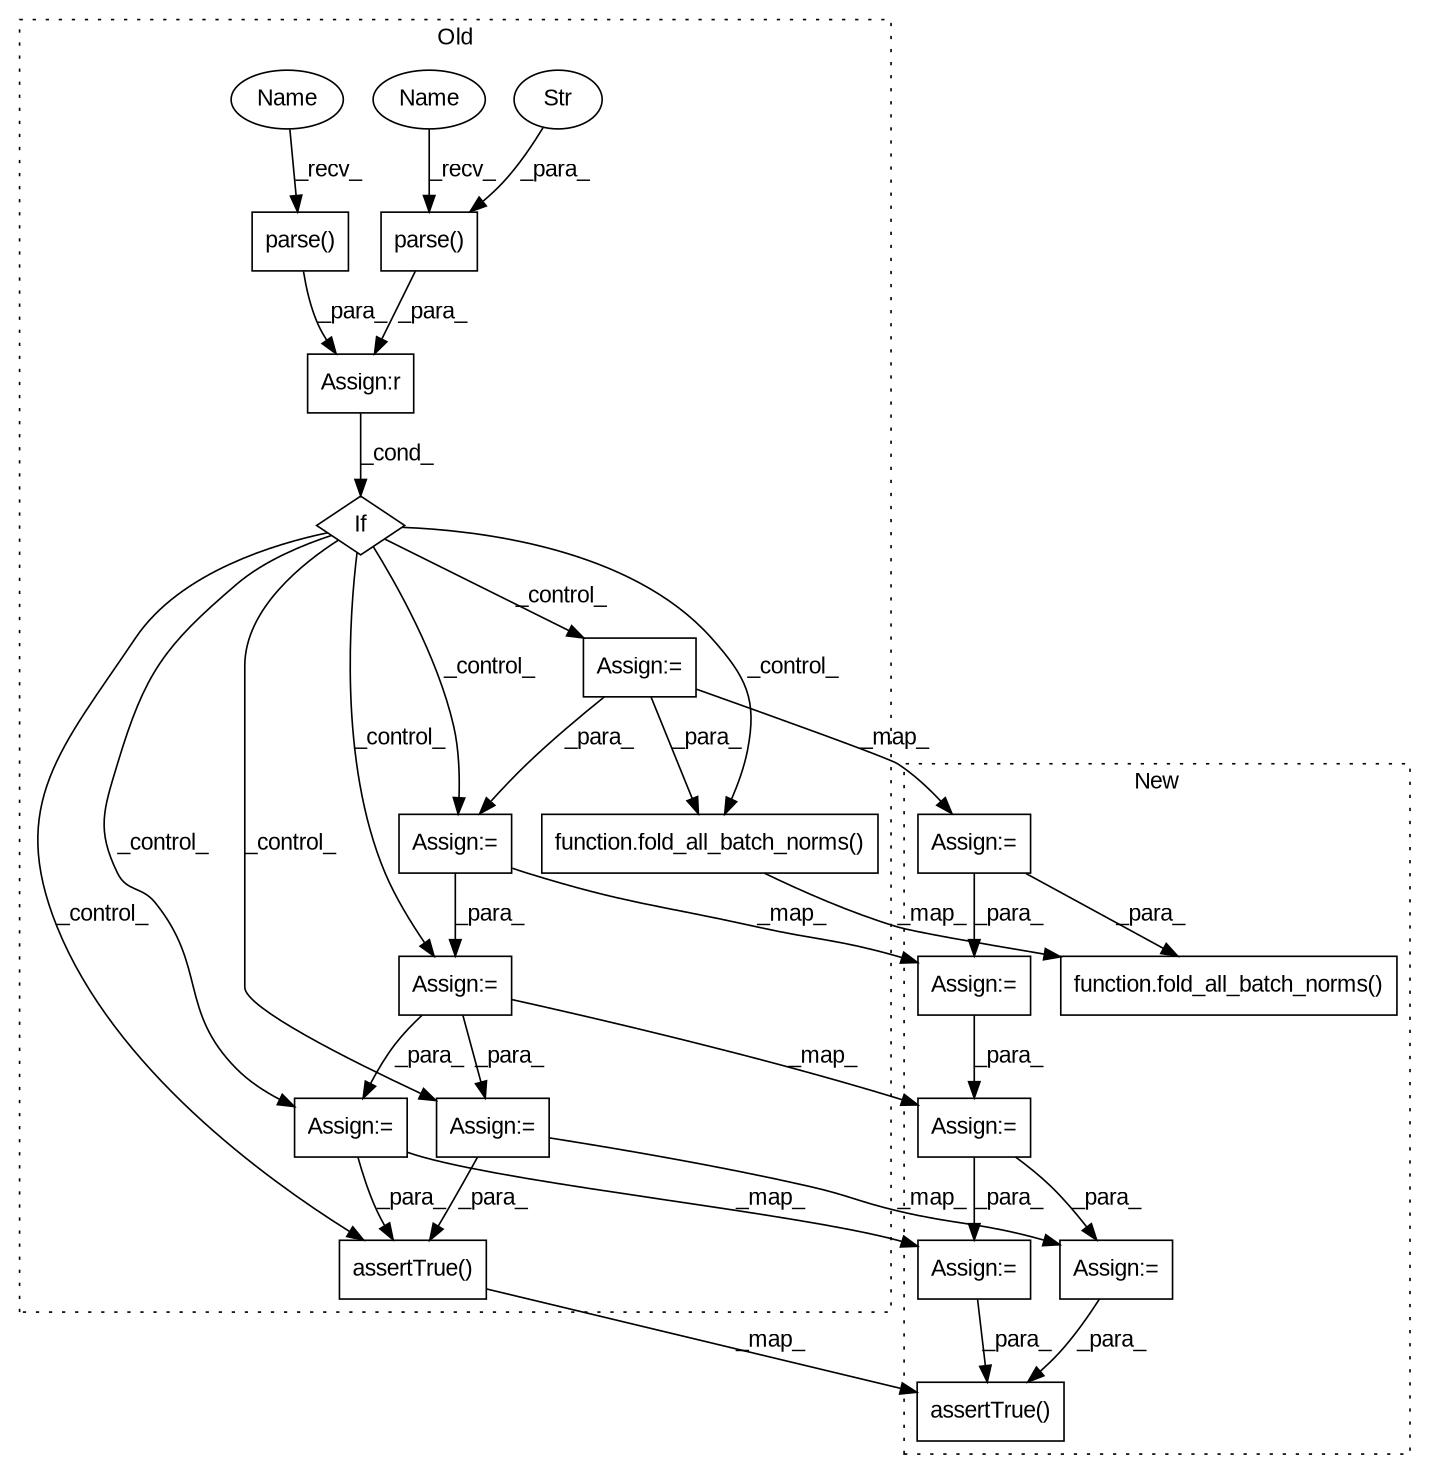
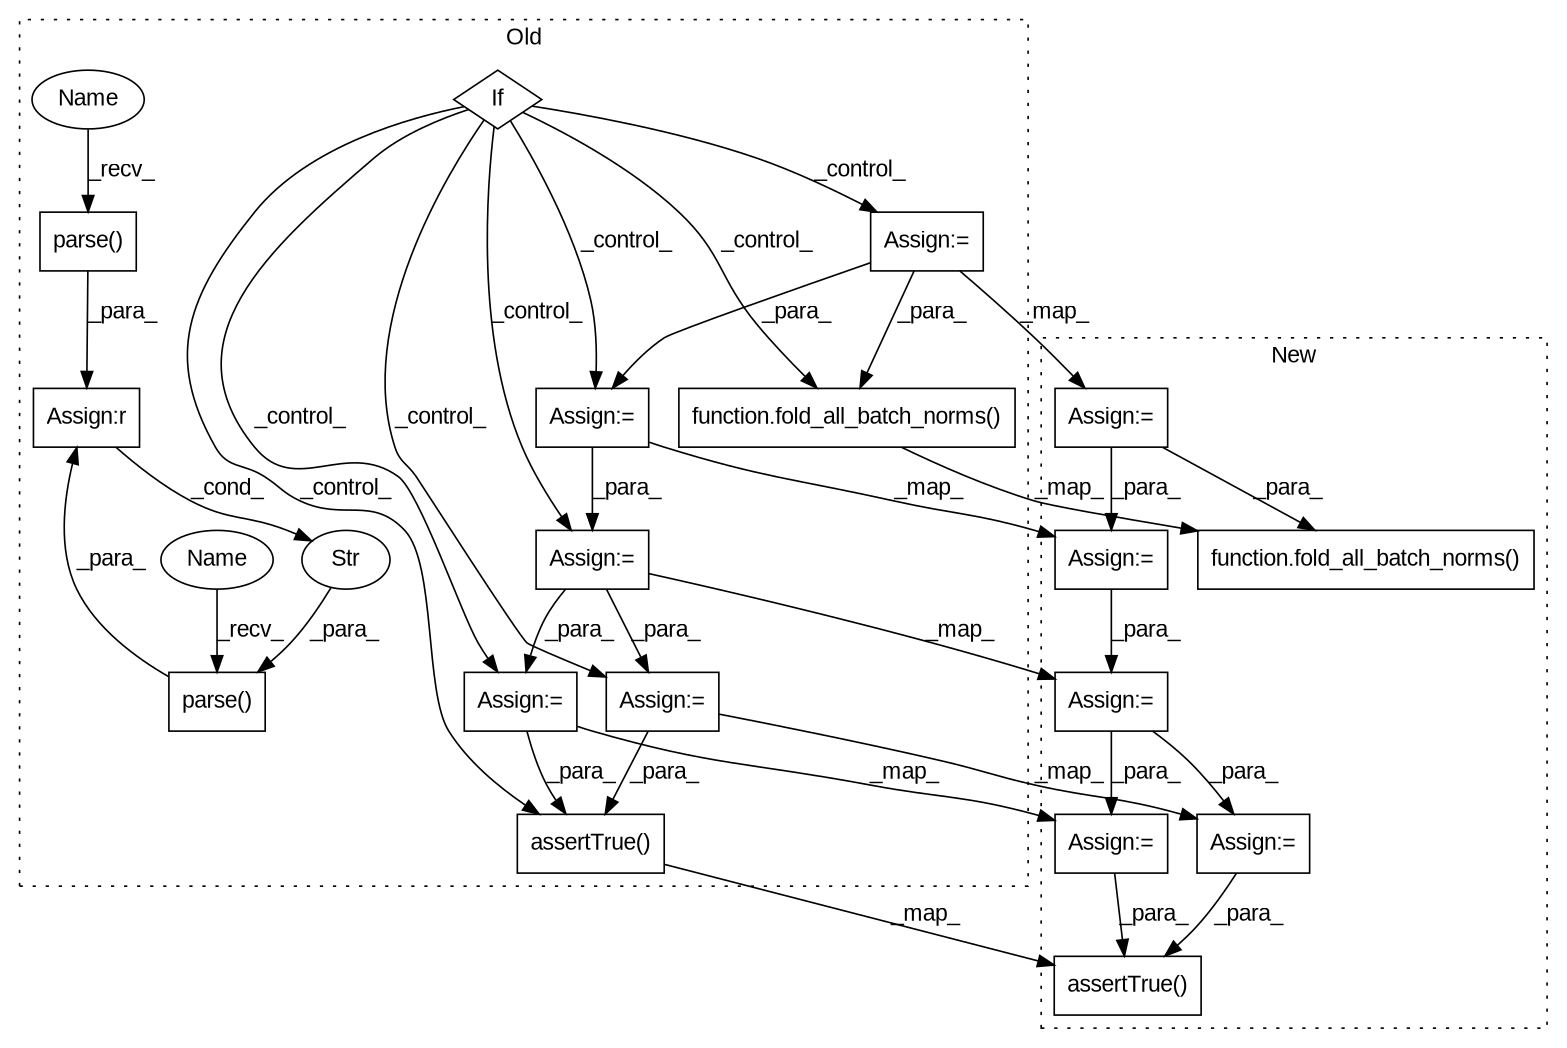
(361, 446) -> (199, 505)
